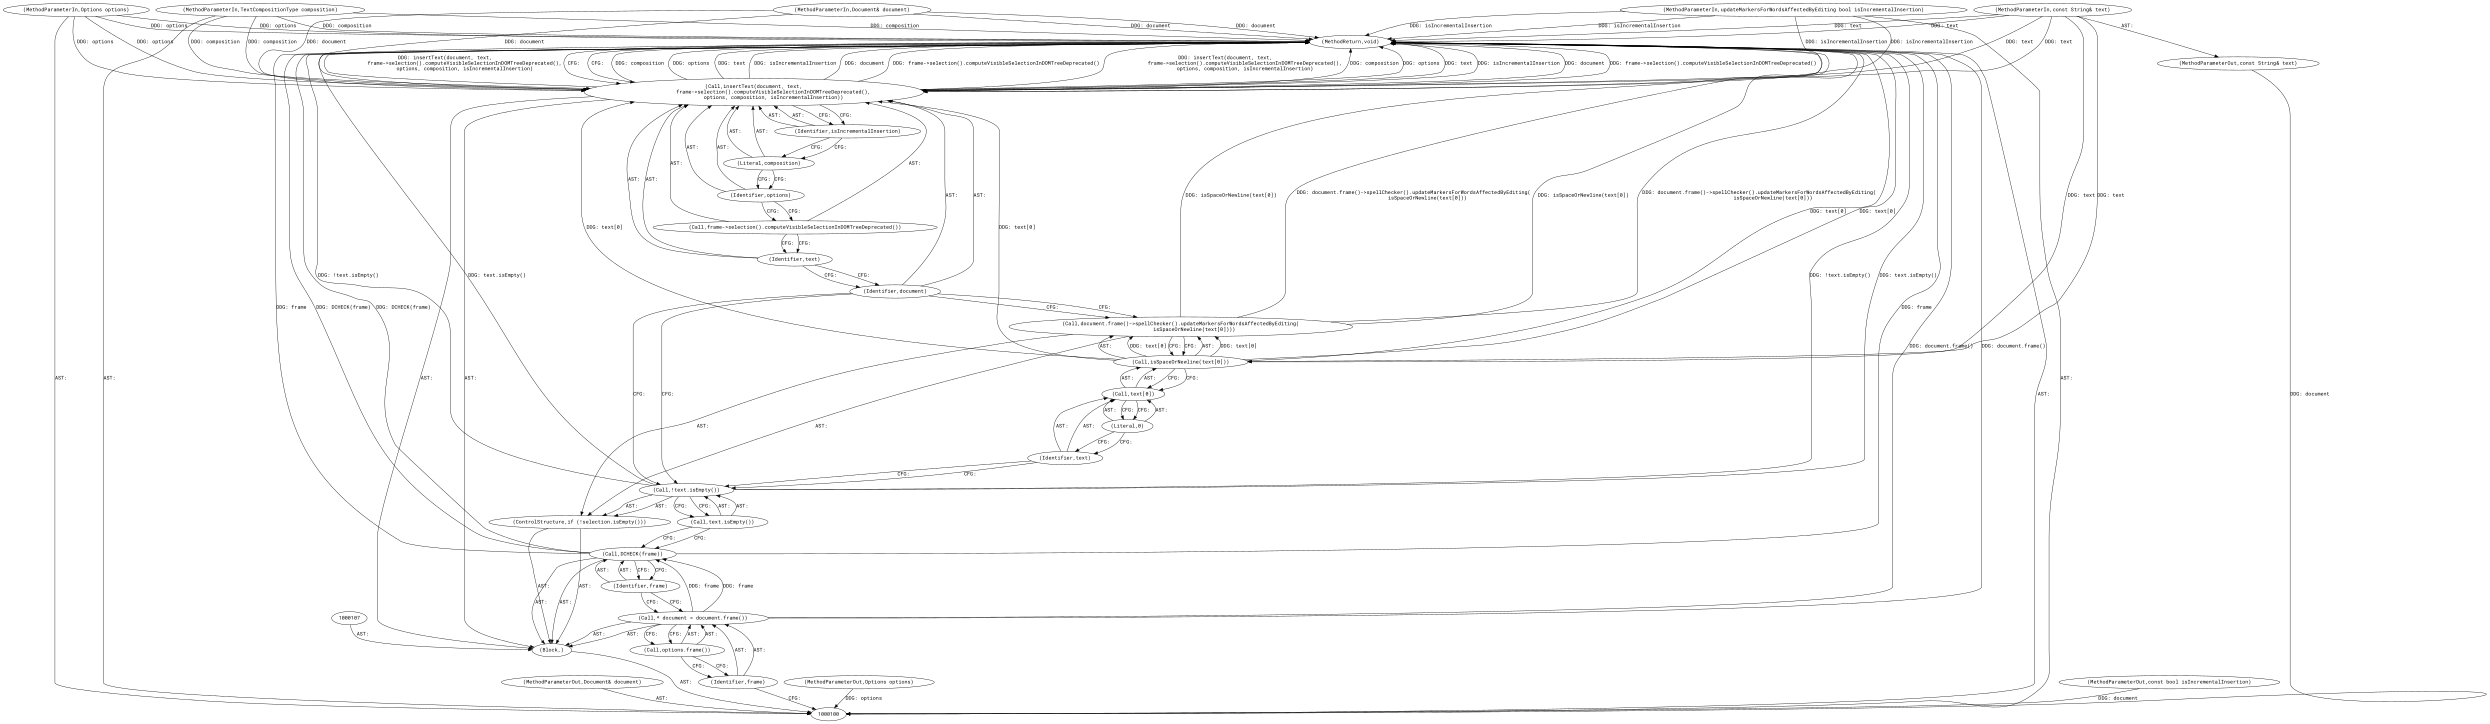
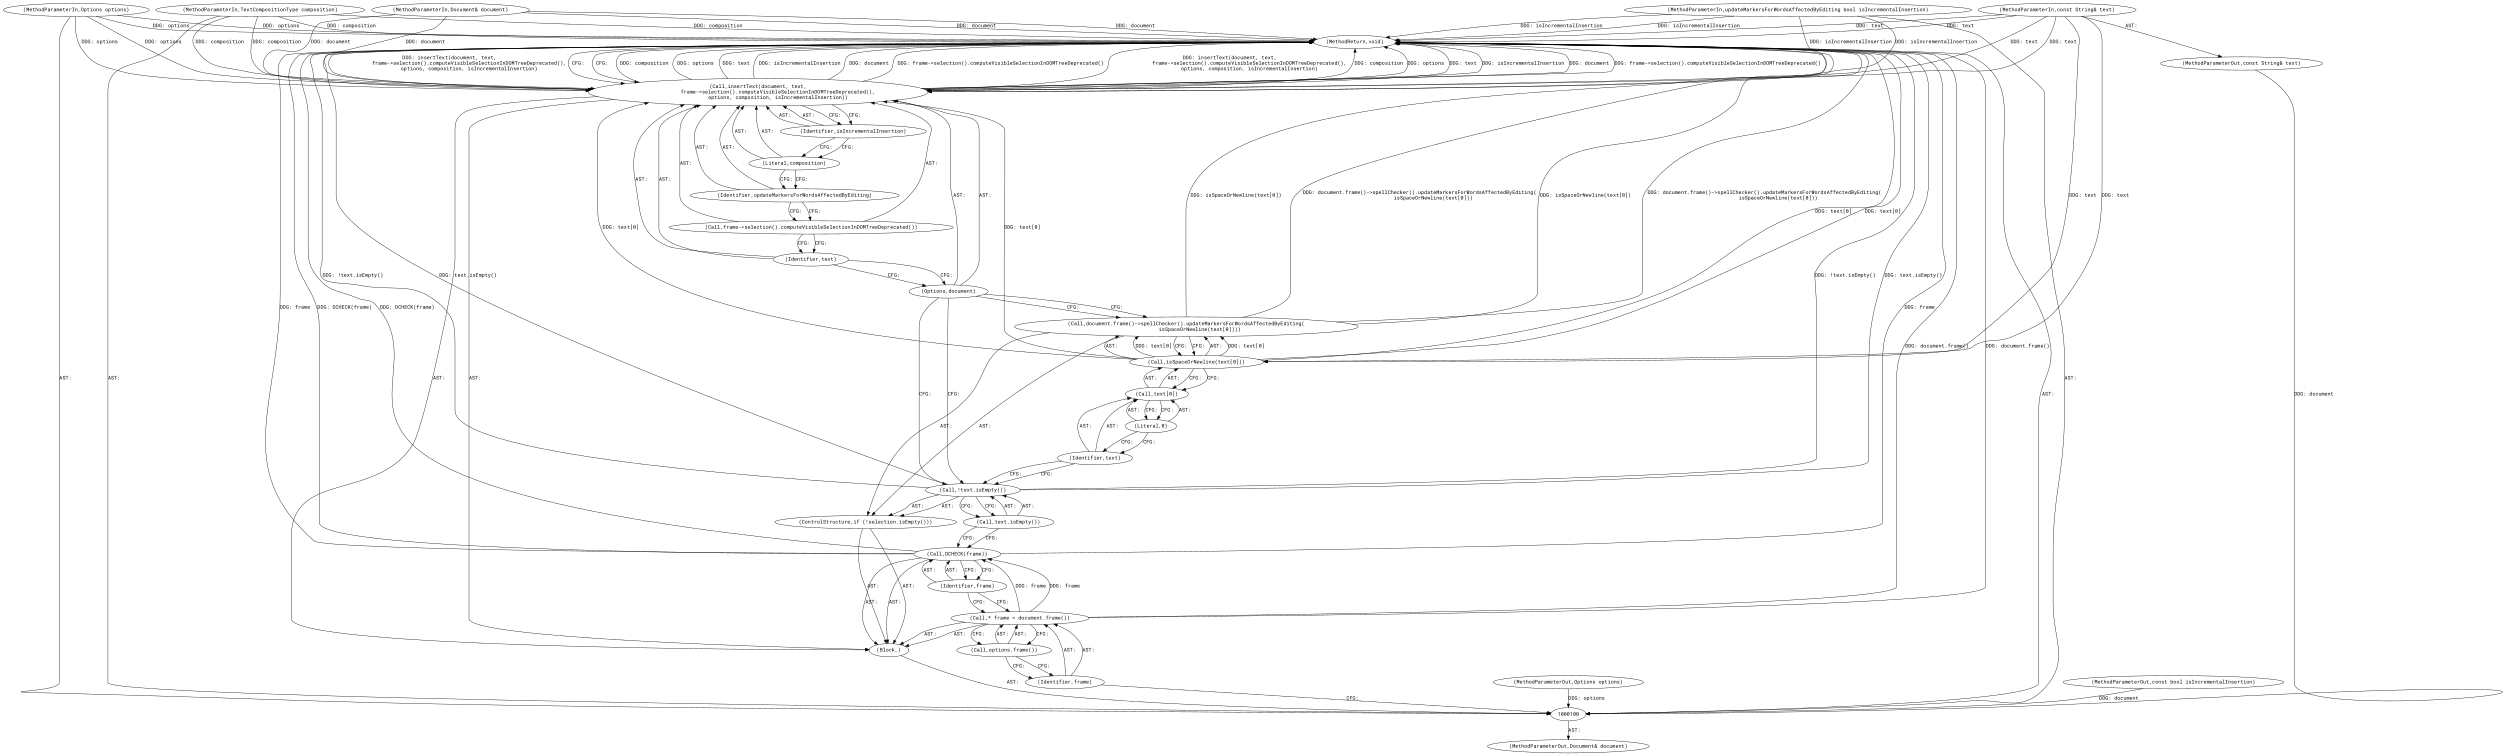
(761, 195) -> (795, 195)
(895, 292) -> (949, 292)
(349, 618) -> none
(693, 618) -> (1020, 618)
(704, 707) -> (1568, 728)
